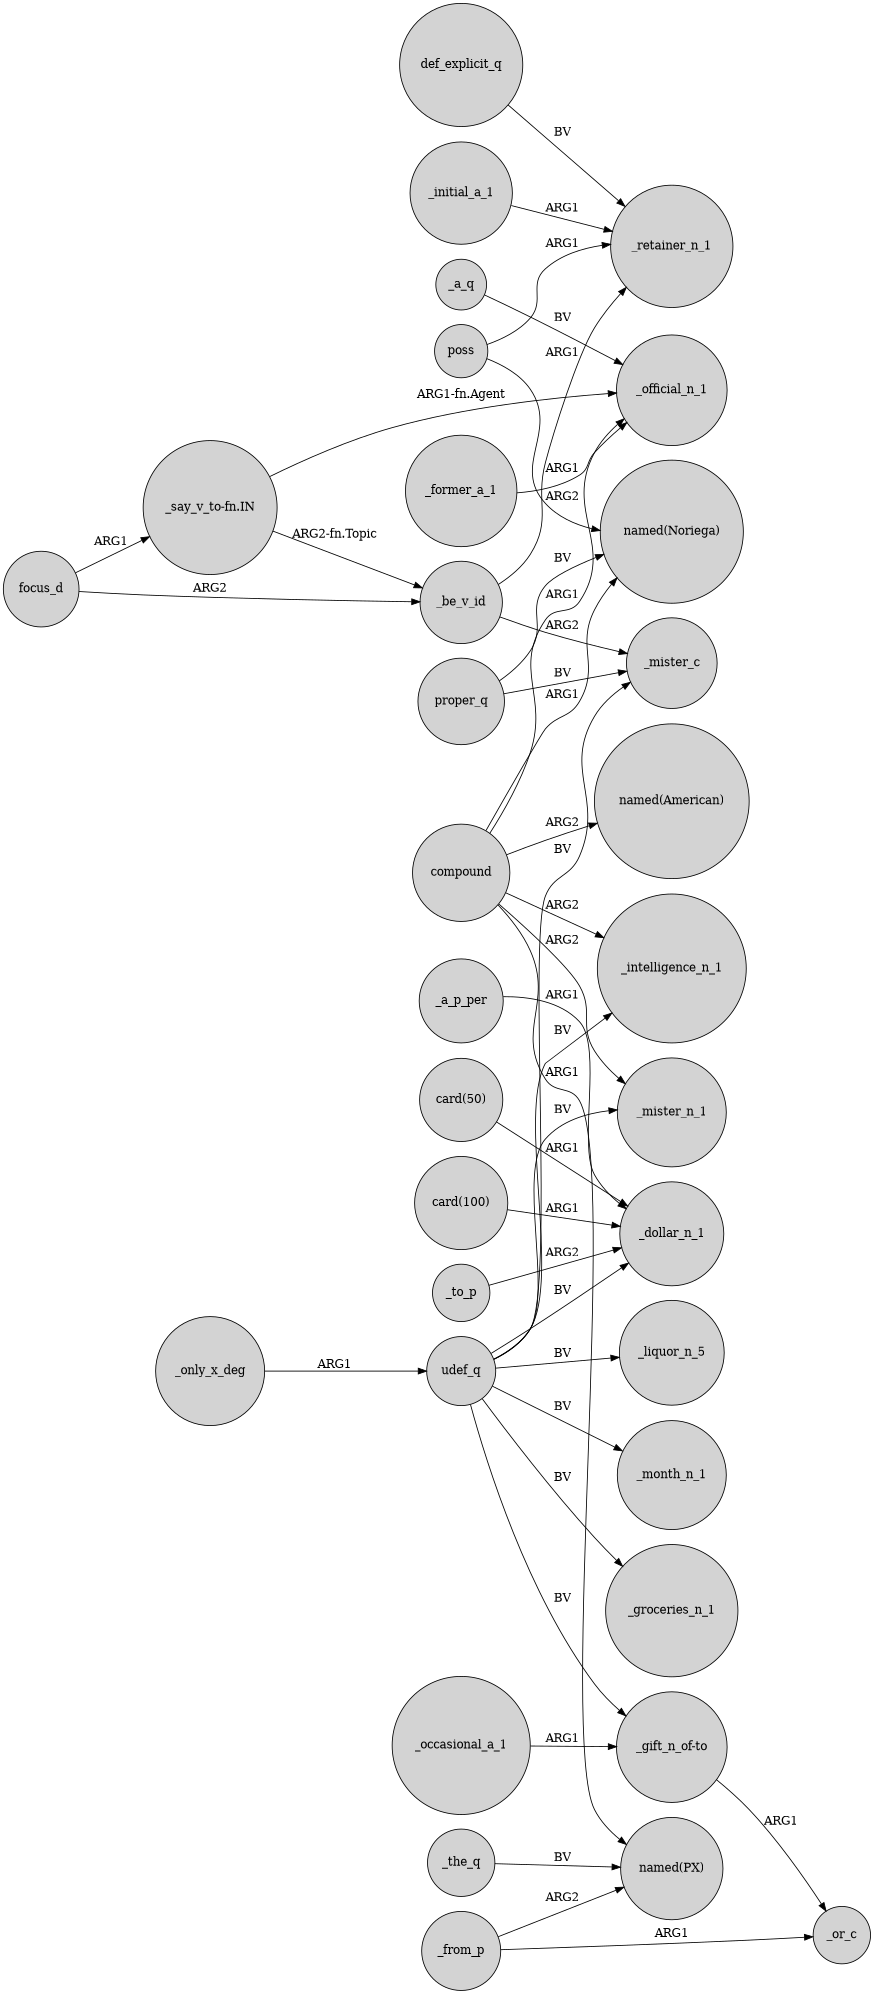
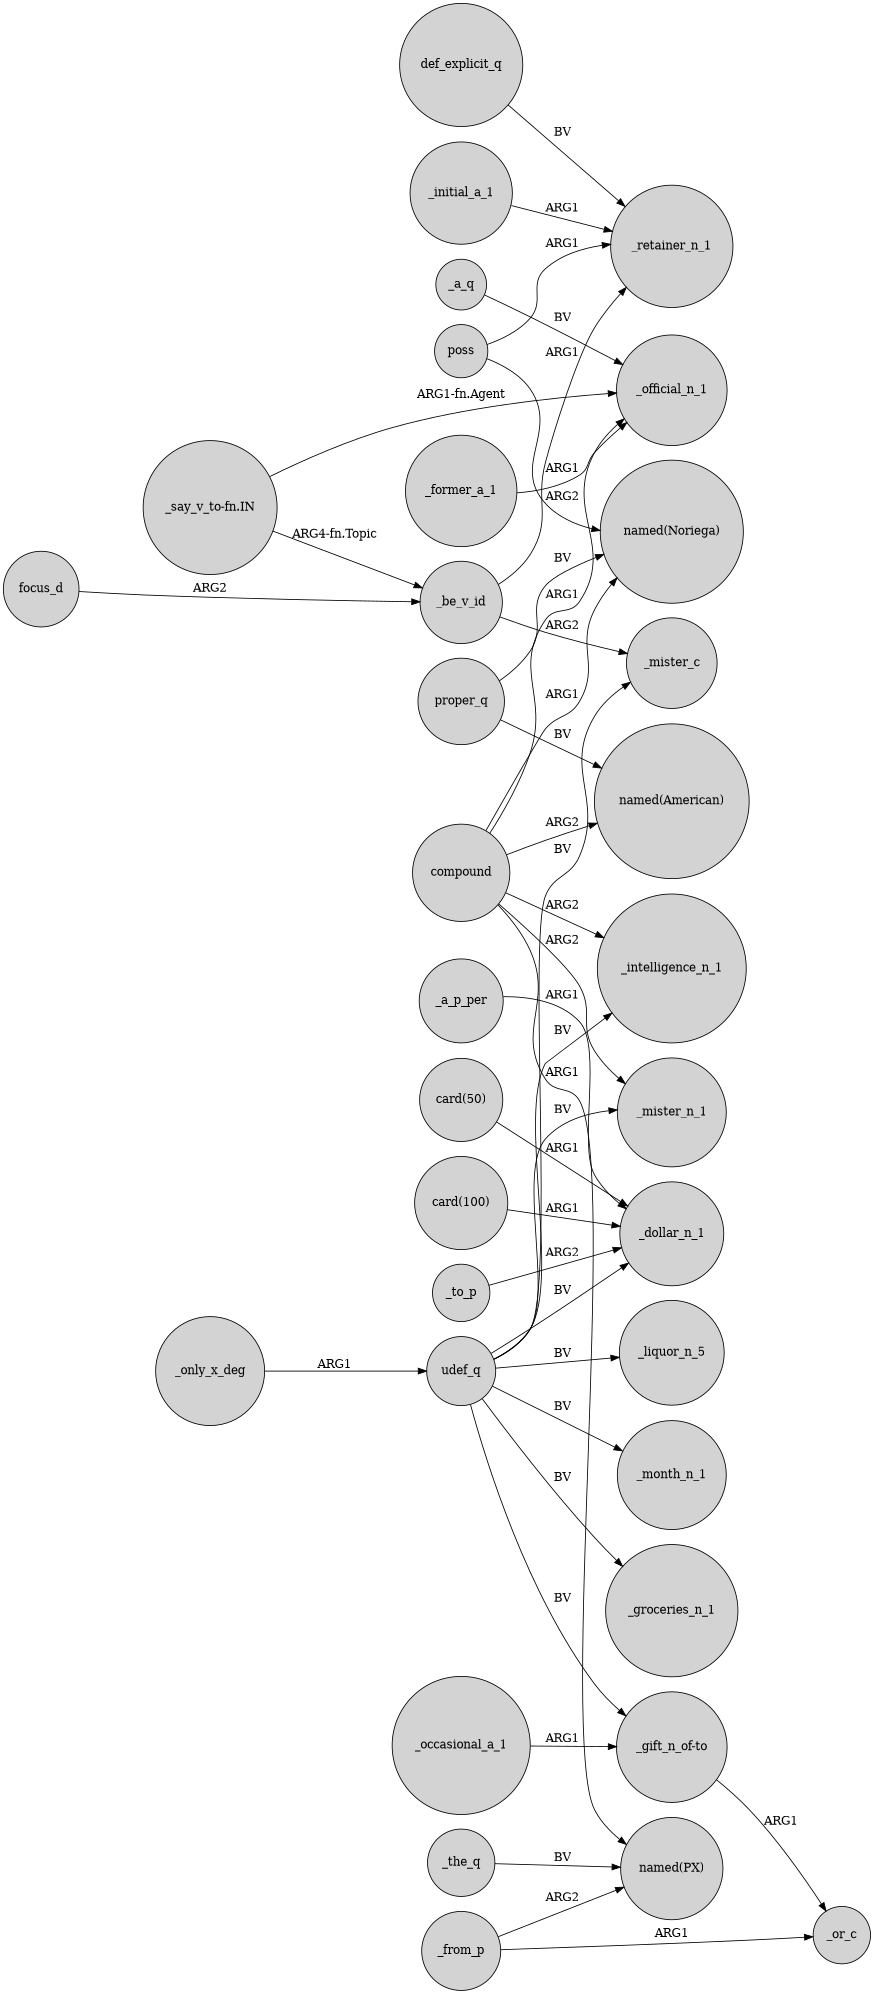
(335, 535) -> (335, 535)
(109, 557) -> none
(561, 683) -> (547, 742)
